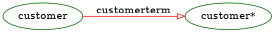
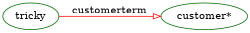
(43, 16) -> (31, 16)
